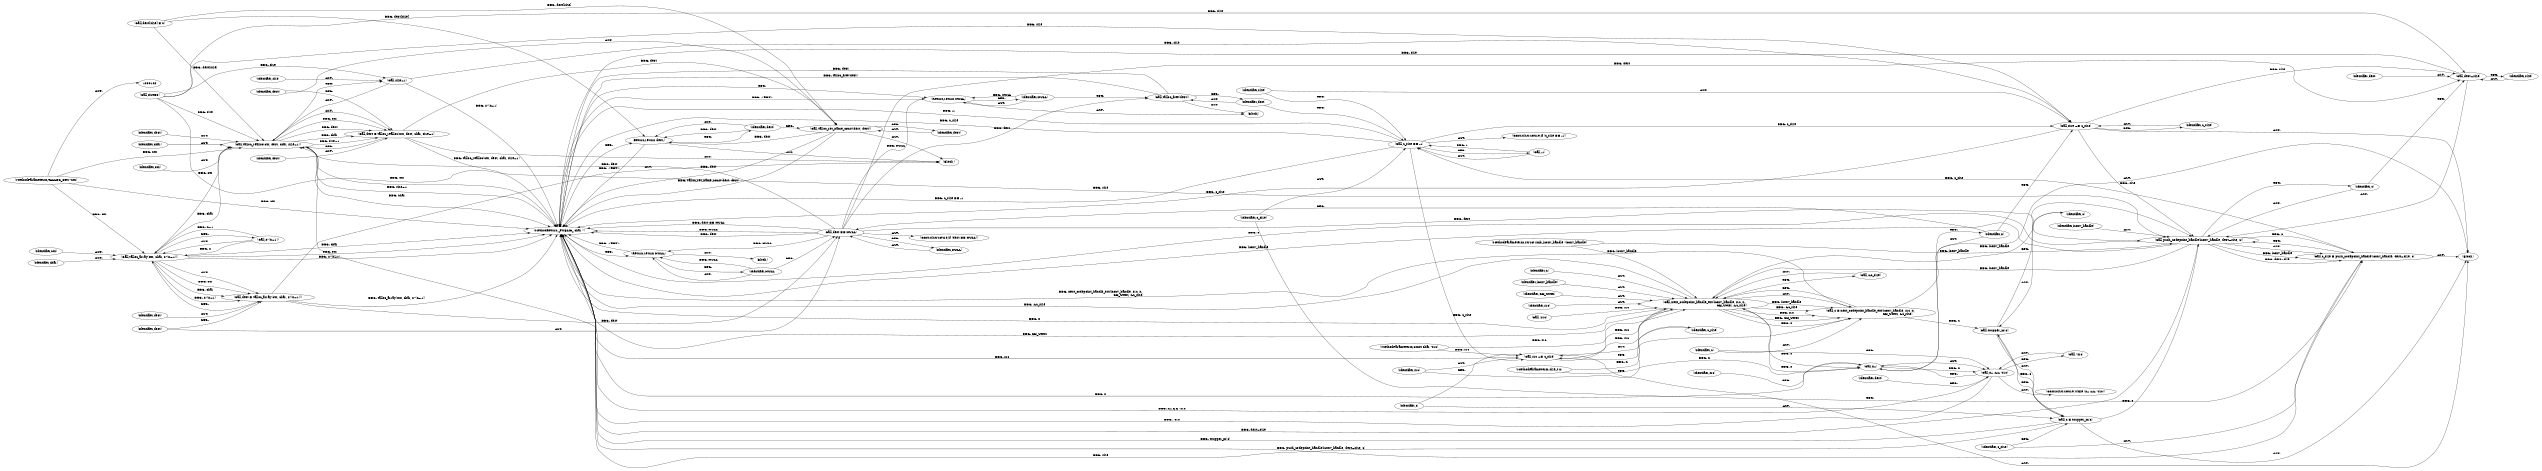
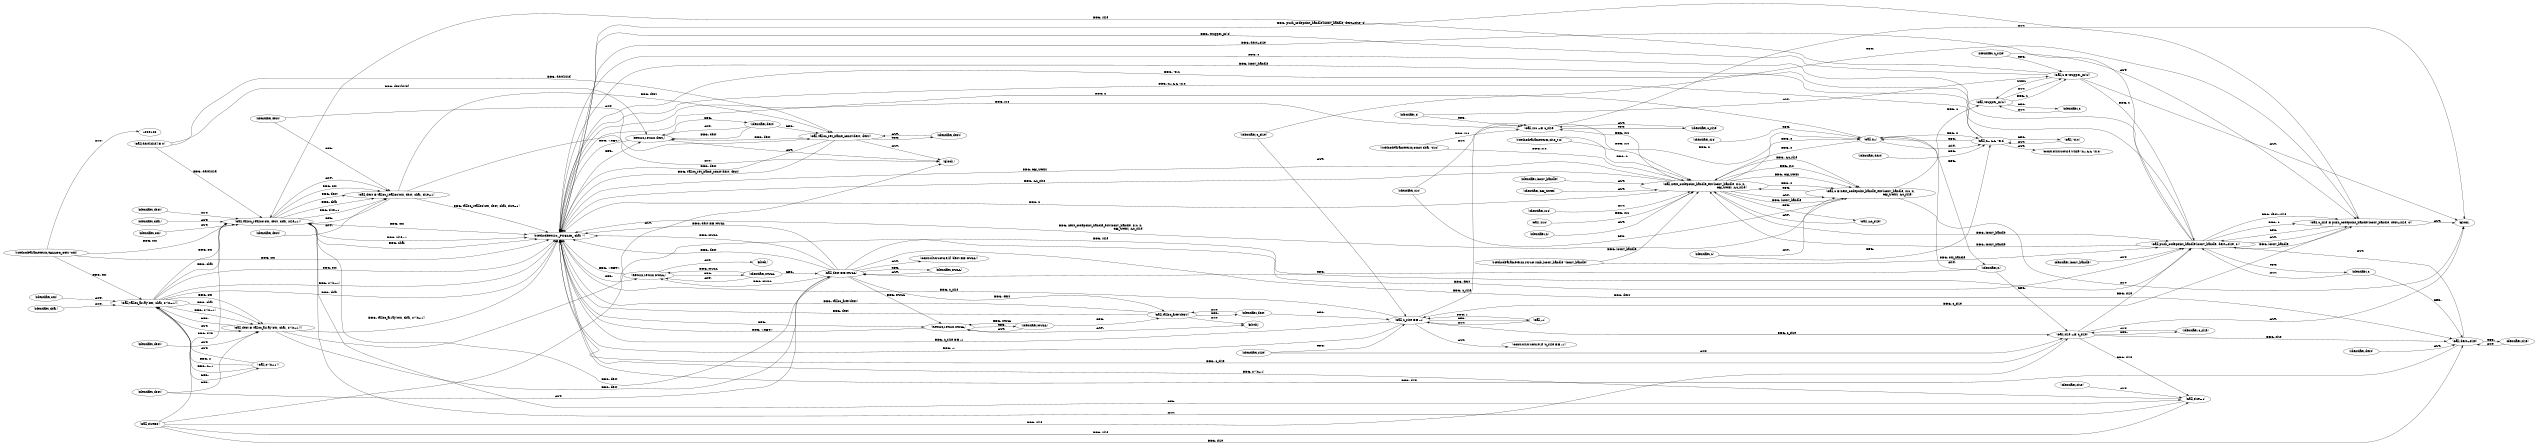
(1245, 44) -> (2133, 367)
(1954, 251) -> (1953, 258)
(2026, 383) -> (2022, 81)
